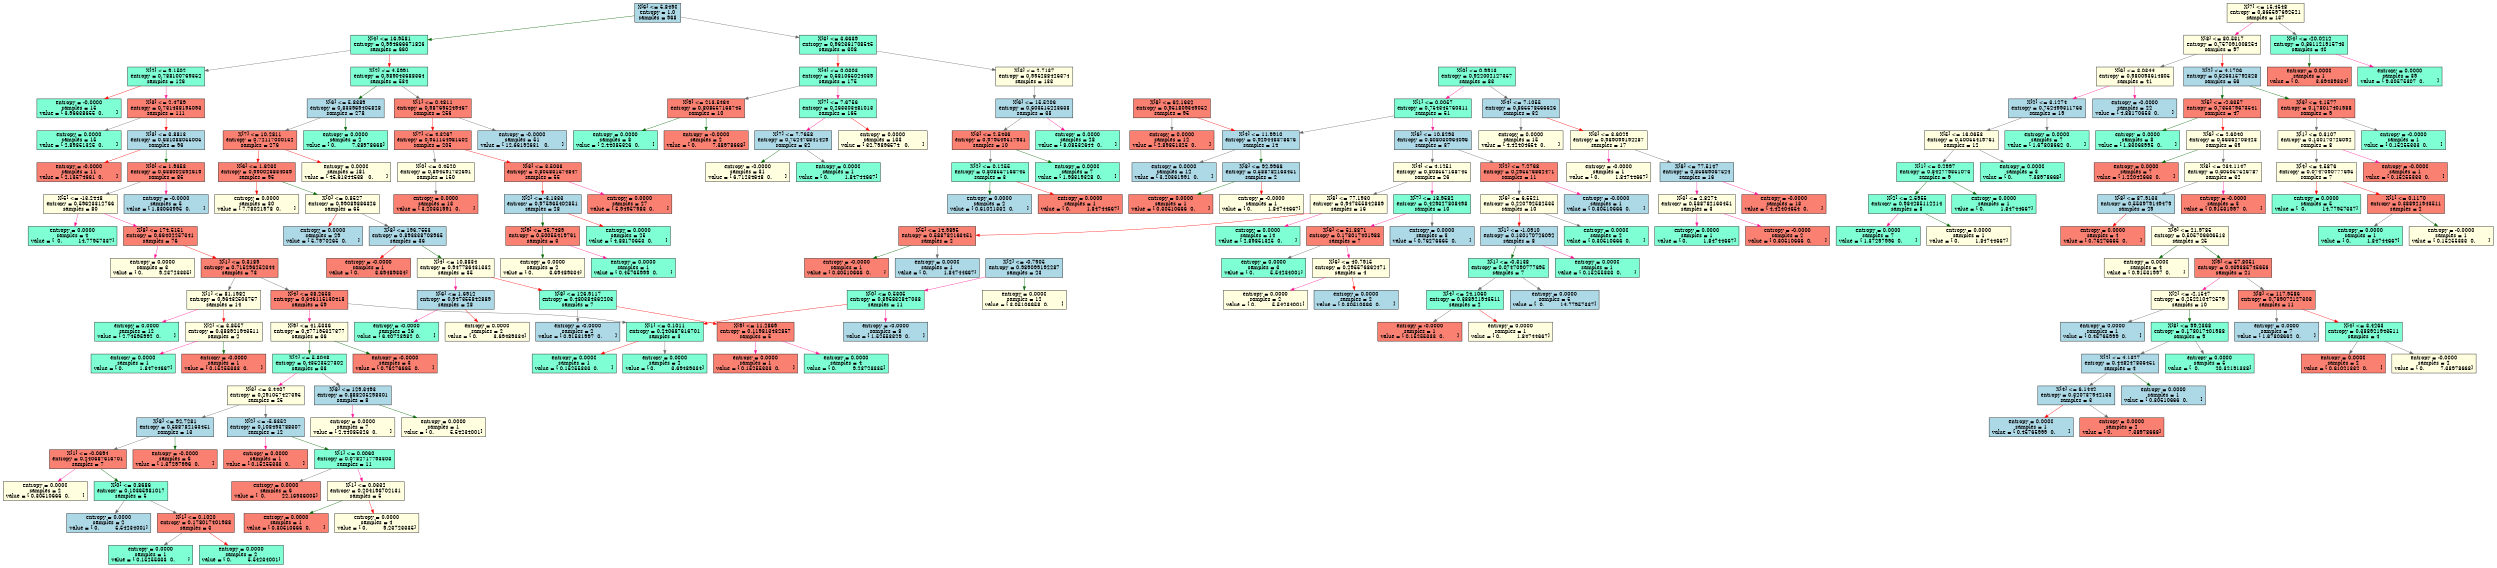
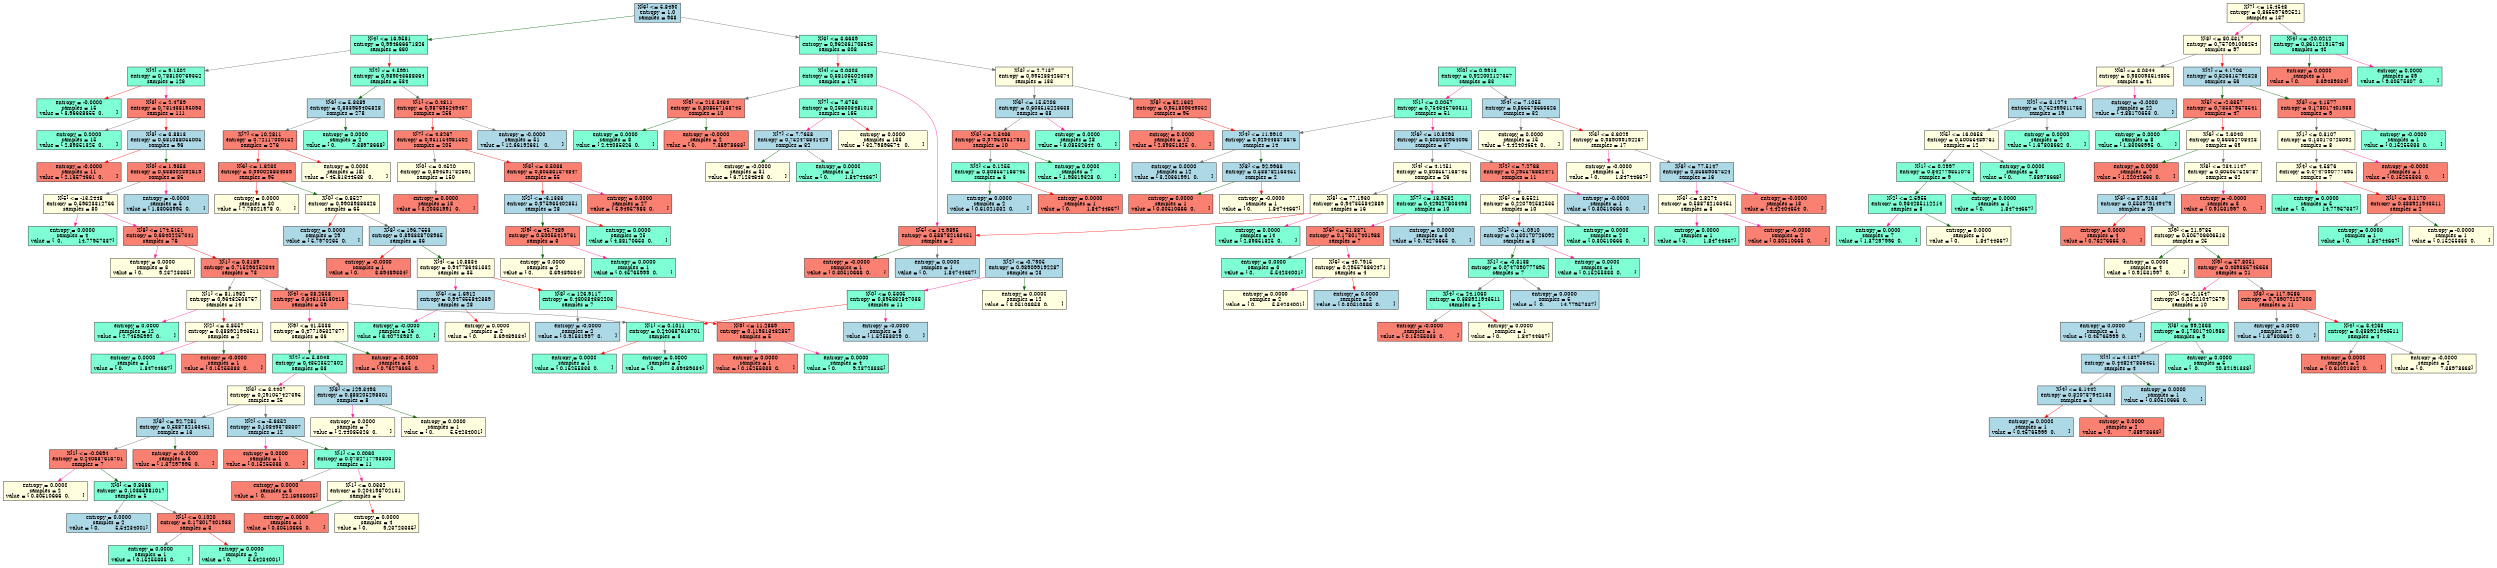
(838, 91) -> (937, 138)
none -> (1101, 92)
(1961, 140) -> (1961, 140)
